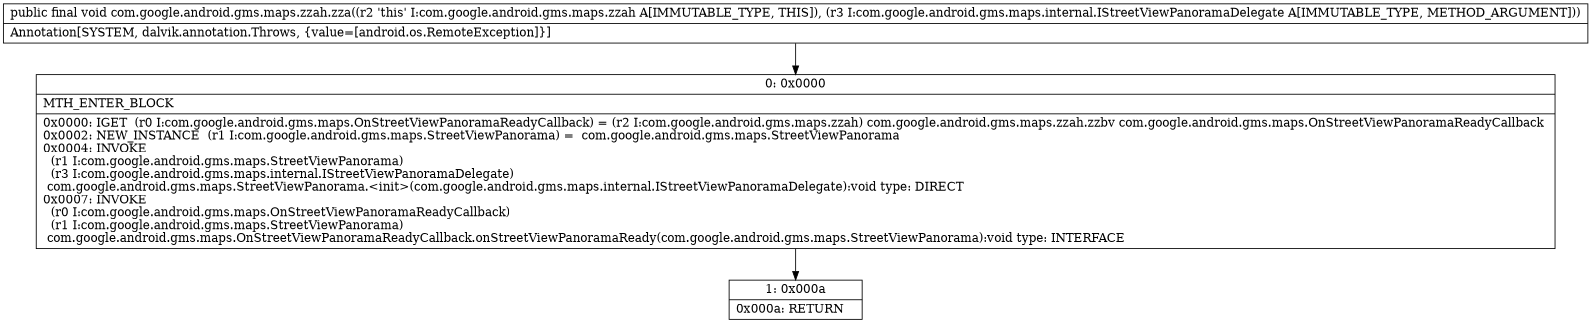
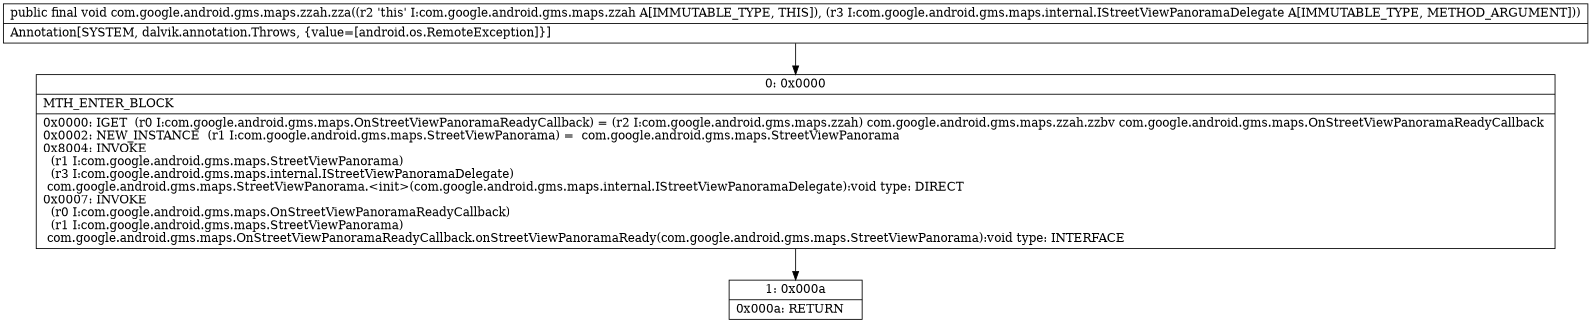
(99, 149) -> (99, 149)
